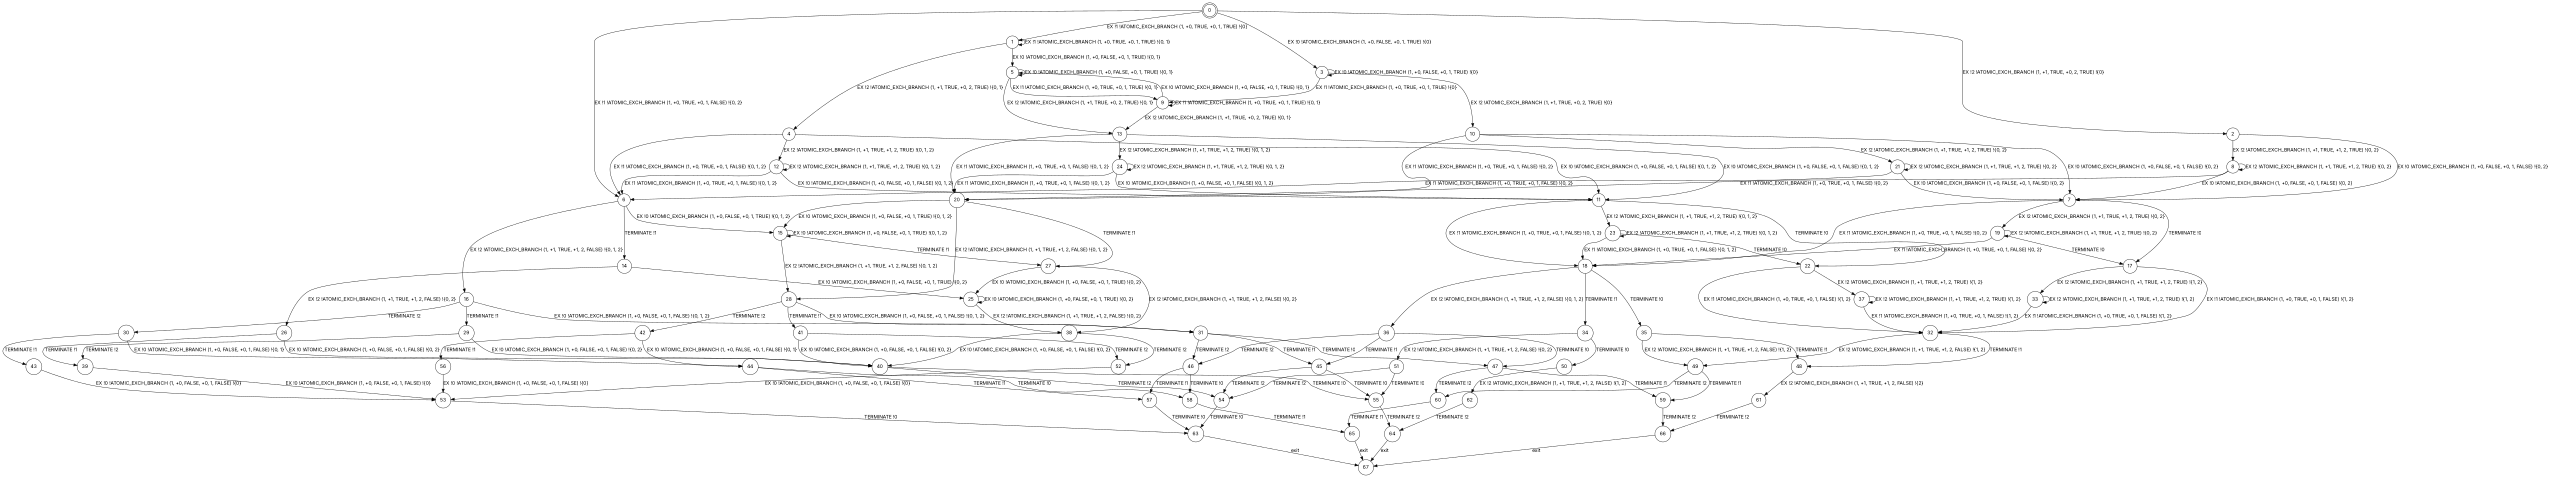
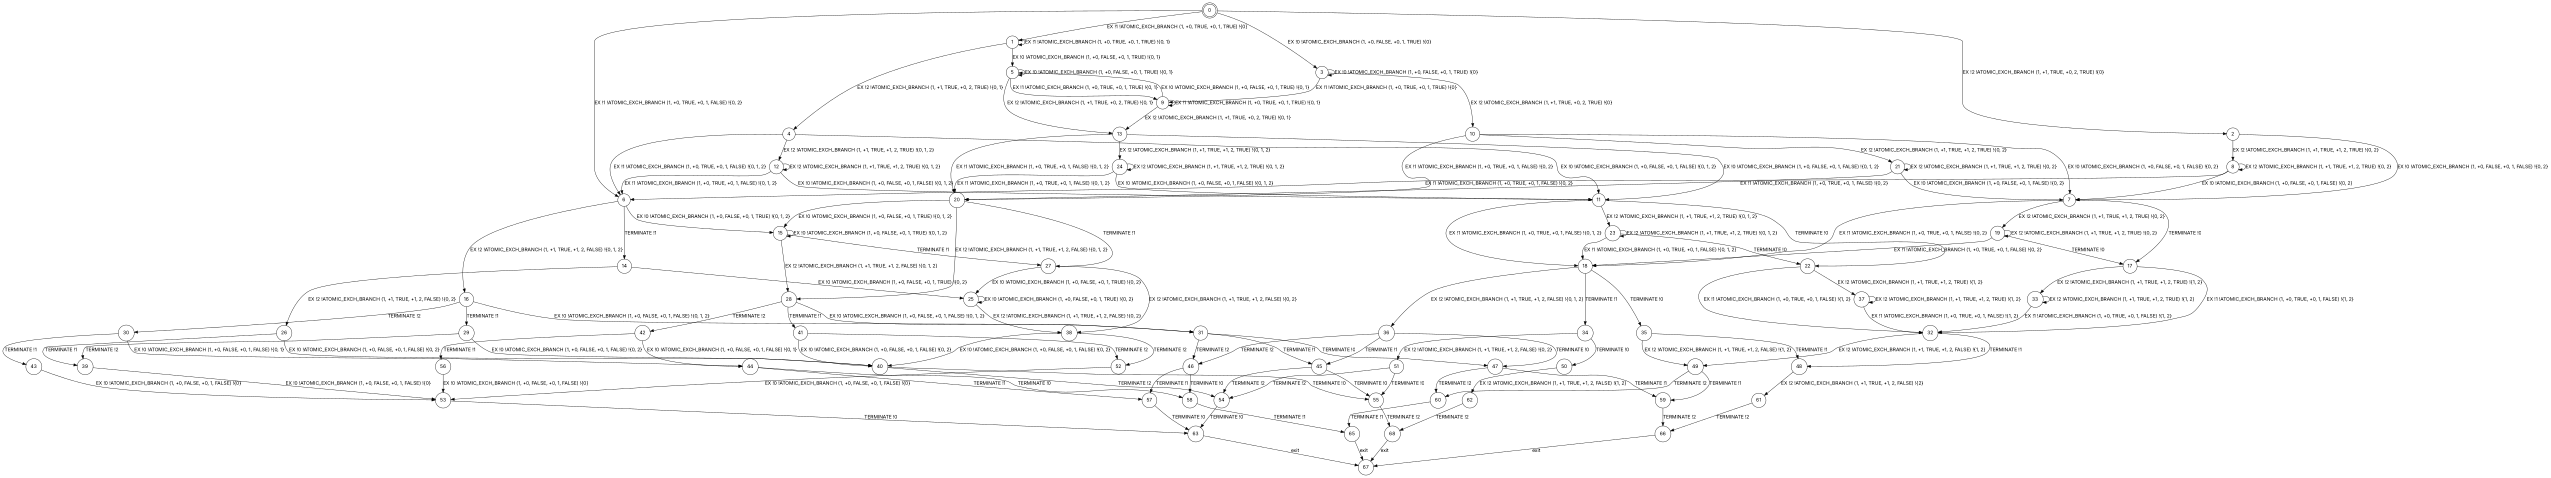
(1392, 434) -> (1392, 434)
